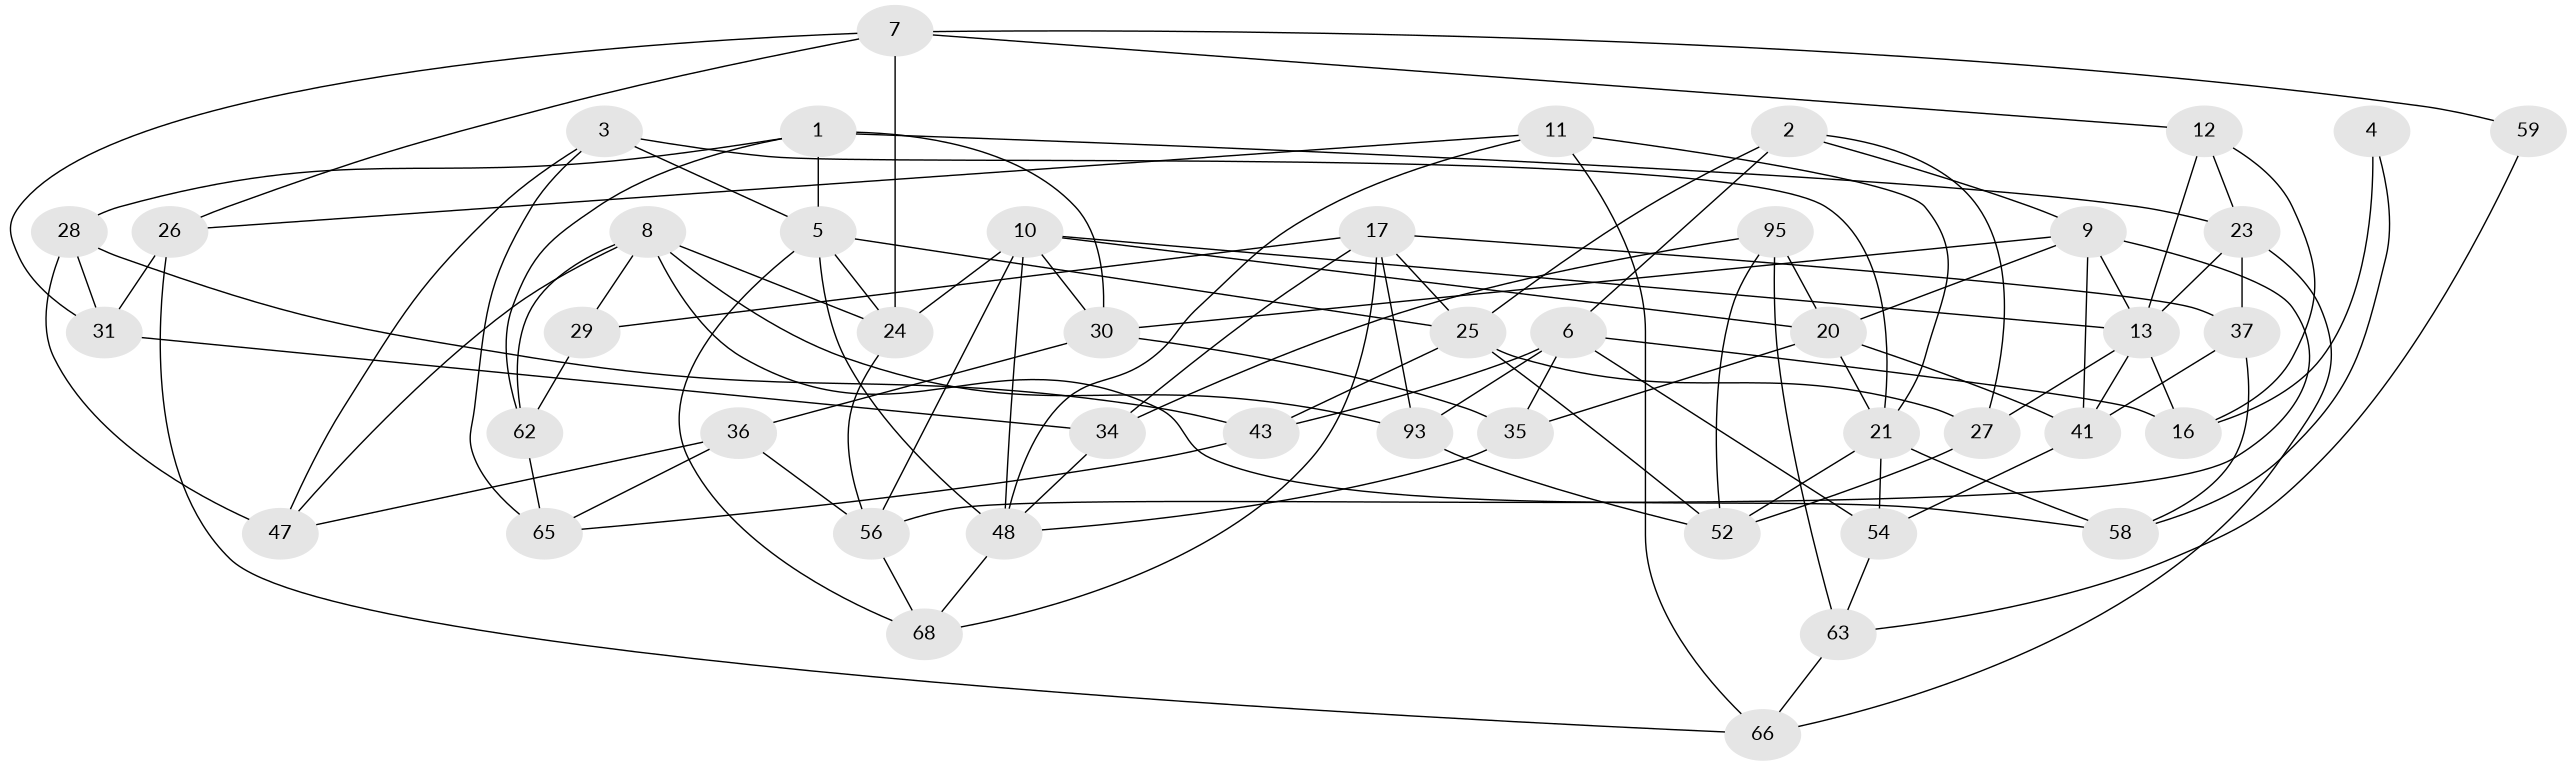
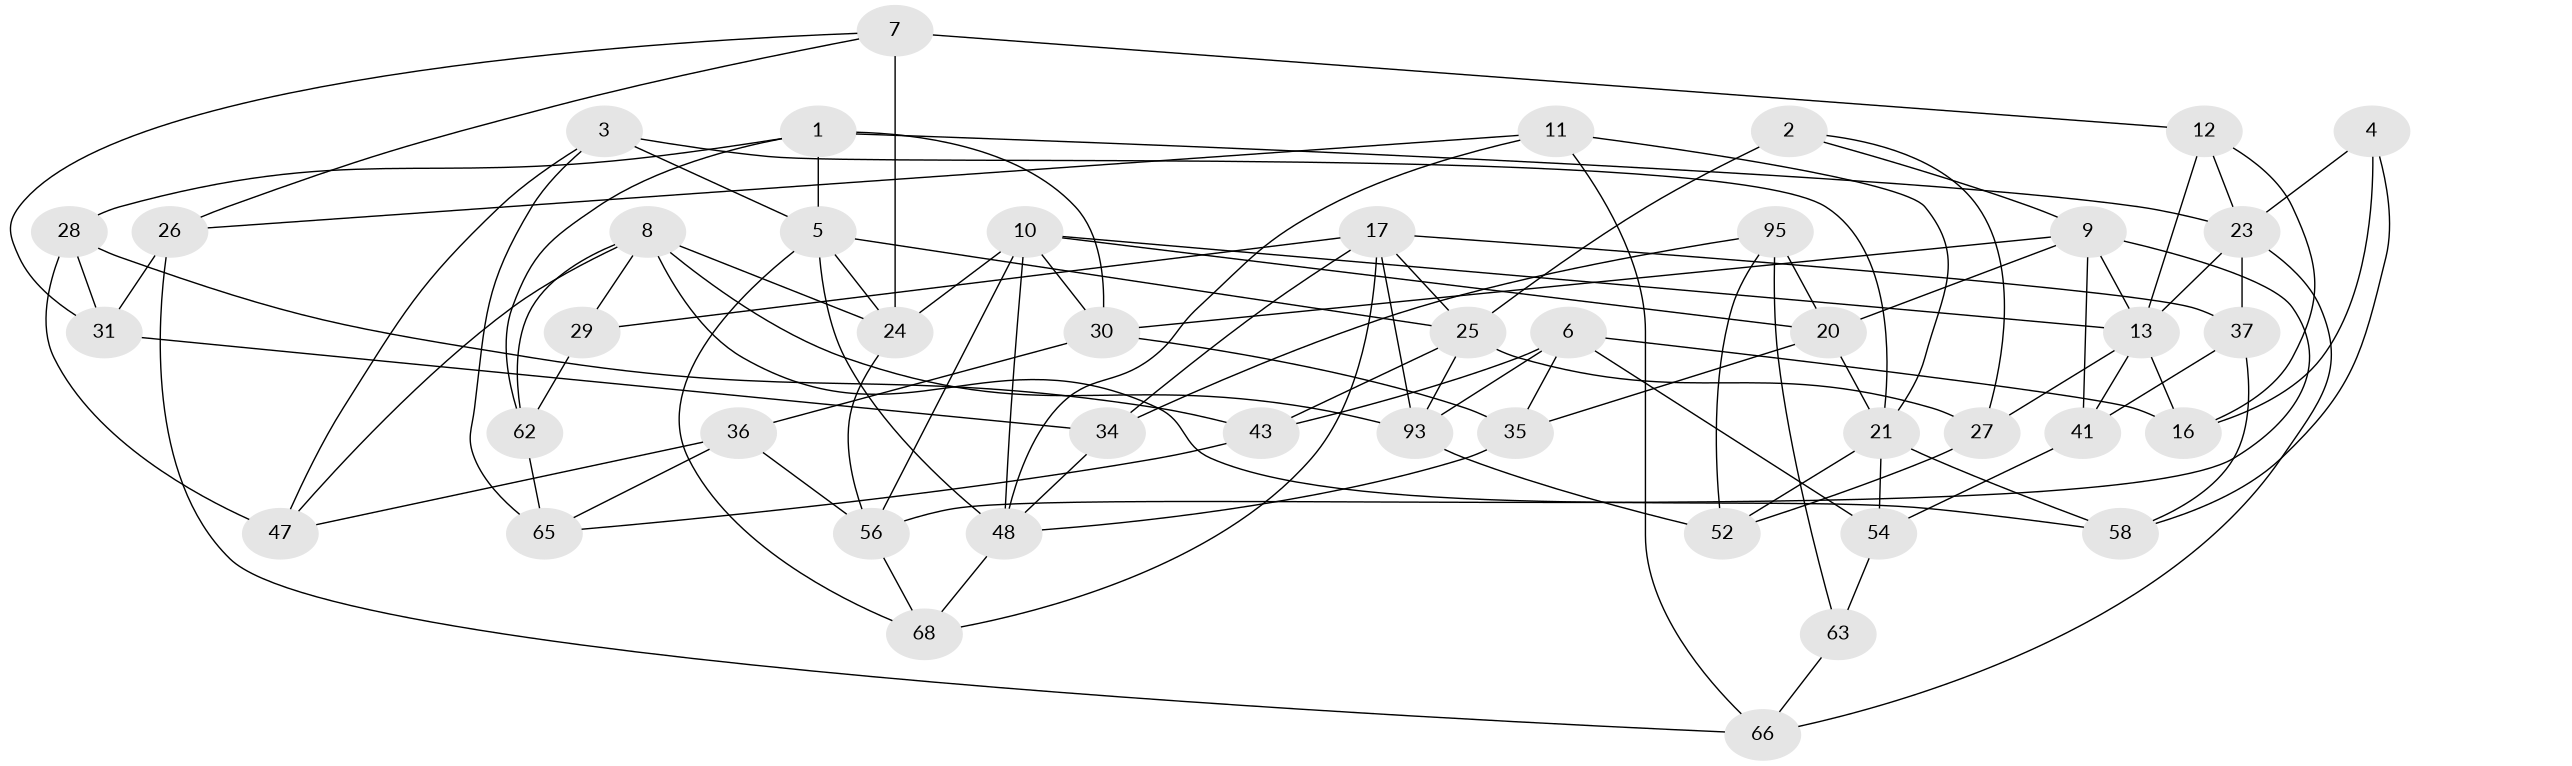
(2528, 131) -> none
none -> (2307, 182)
(1679, 232) -> none
(1910, 362) -> none
(1596, 432) -> (1447, 372)
